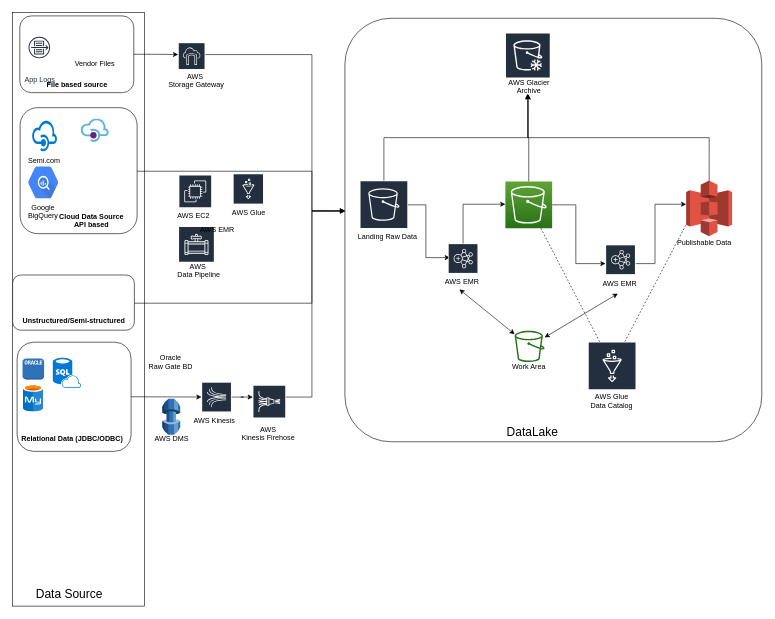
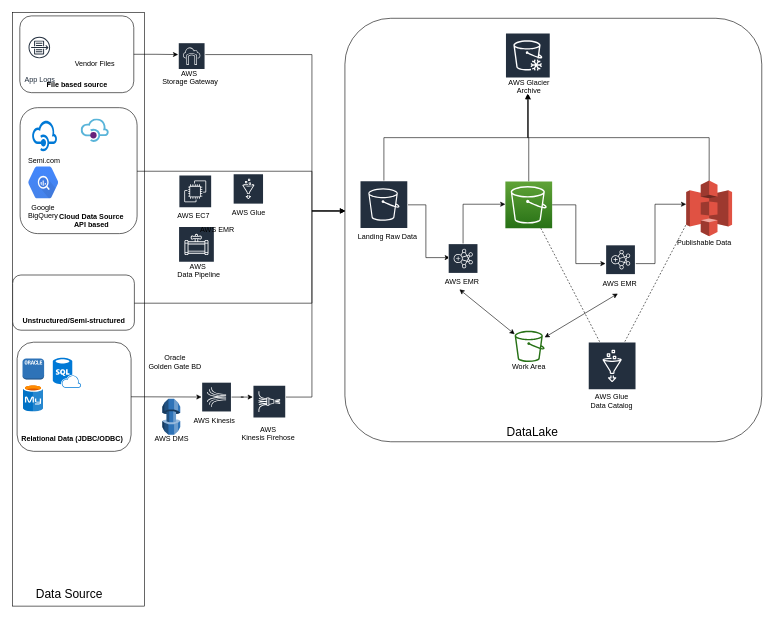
(200, 79) -> (194, 76)
(190, 216) -> (190, 216)
(169, 363) -> (174, 363)
